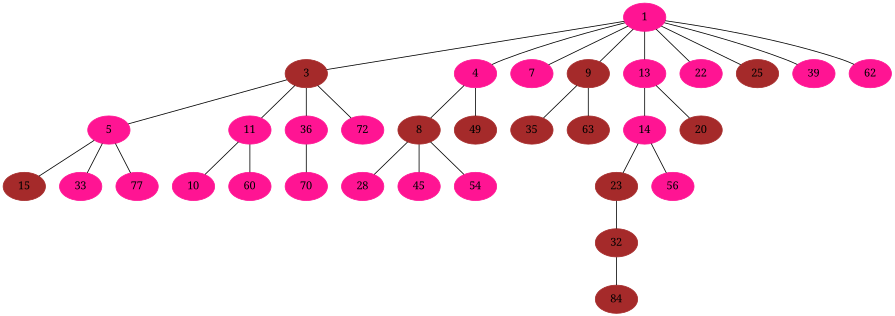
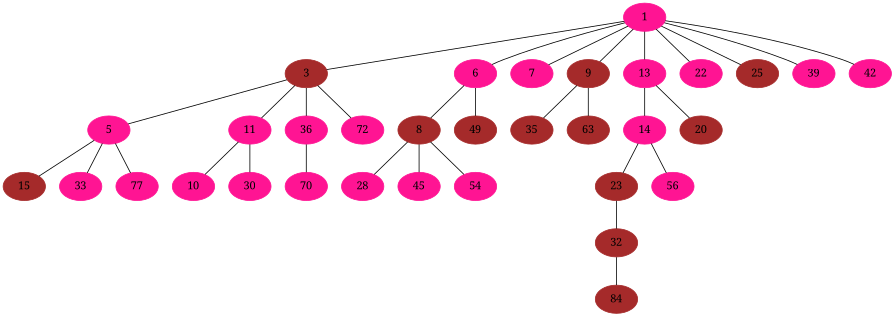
(475, 74) -> (475, 74)
(870, 74) -> (870, 74)
(250, 186) -> (250, 186)
